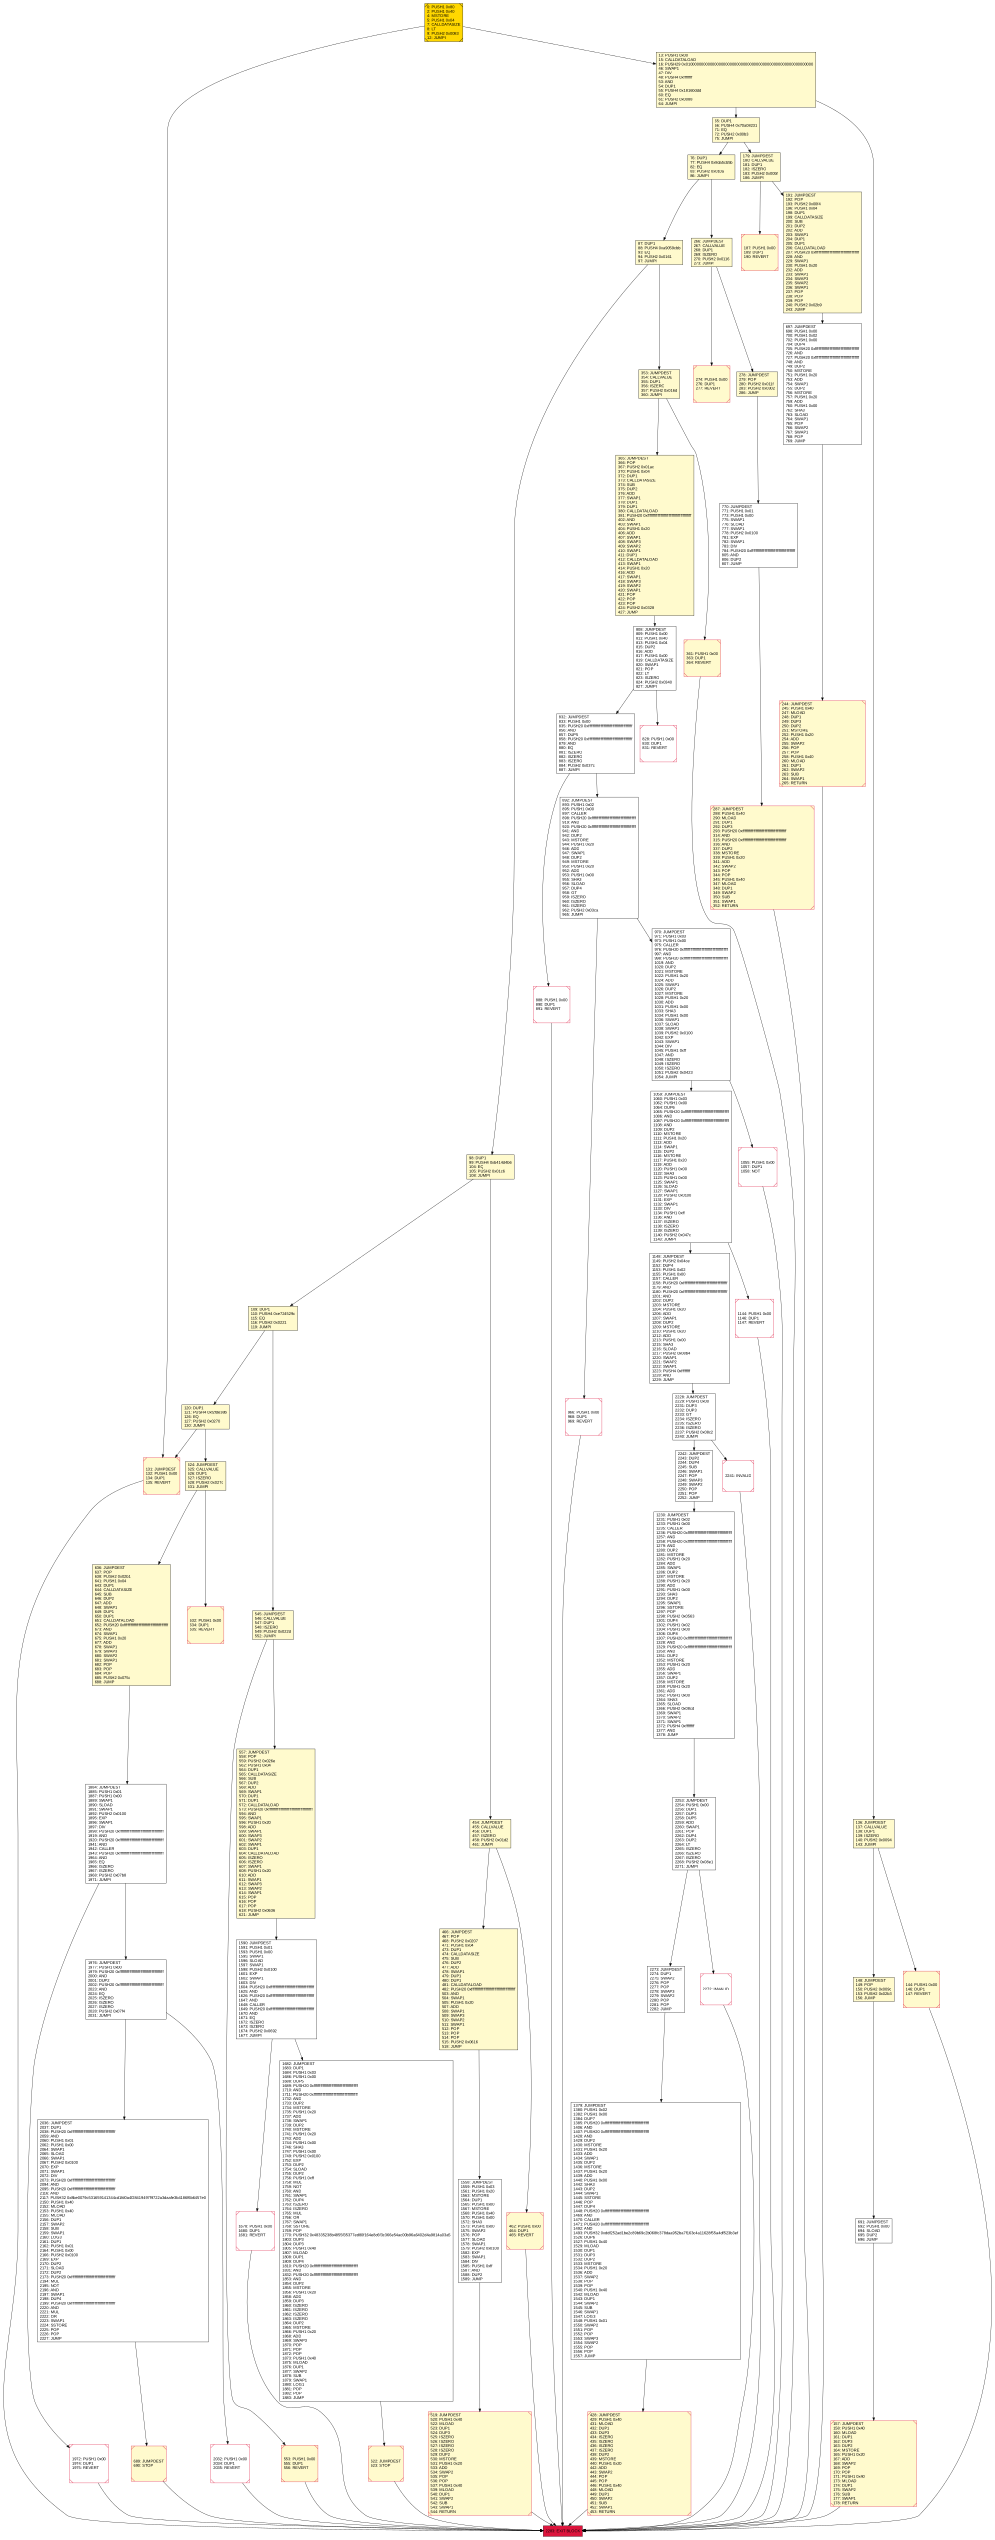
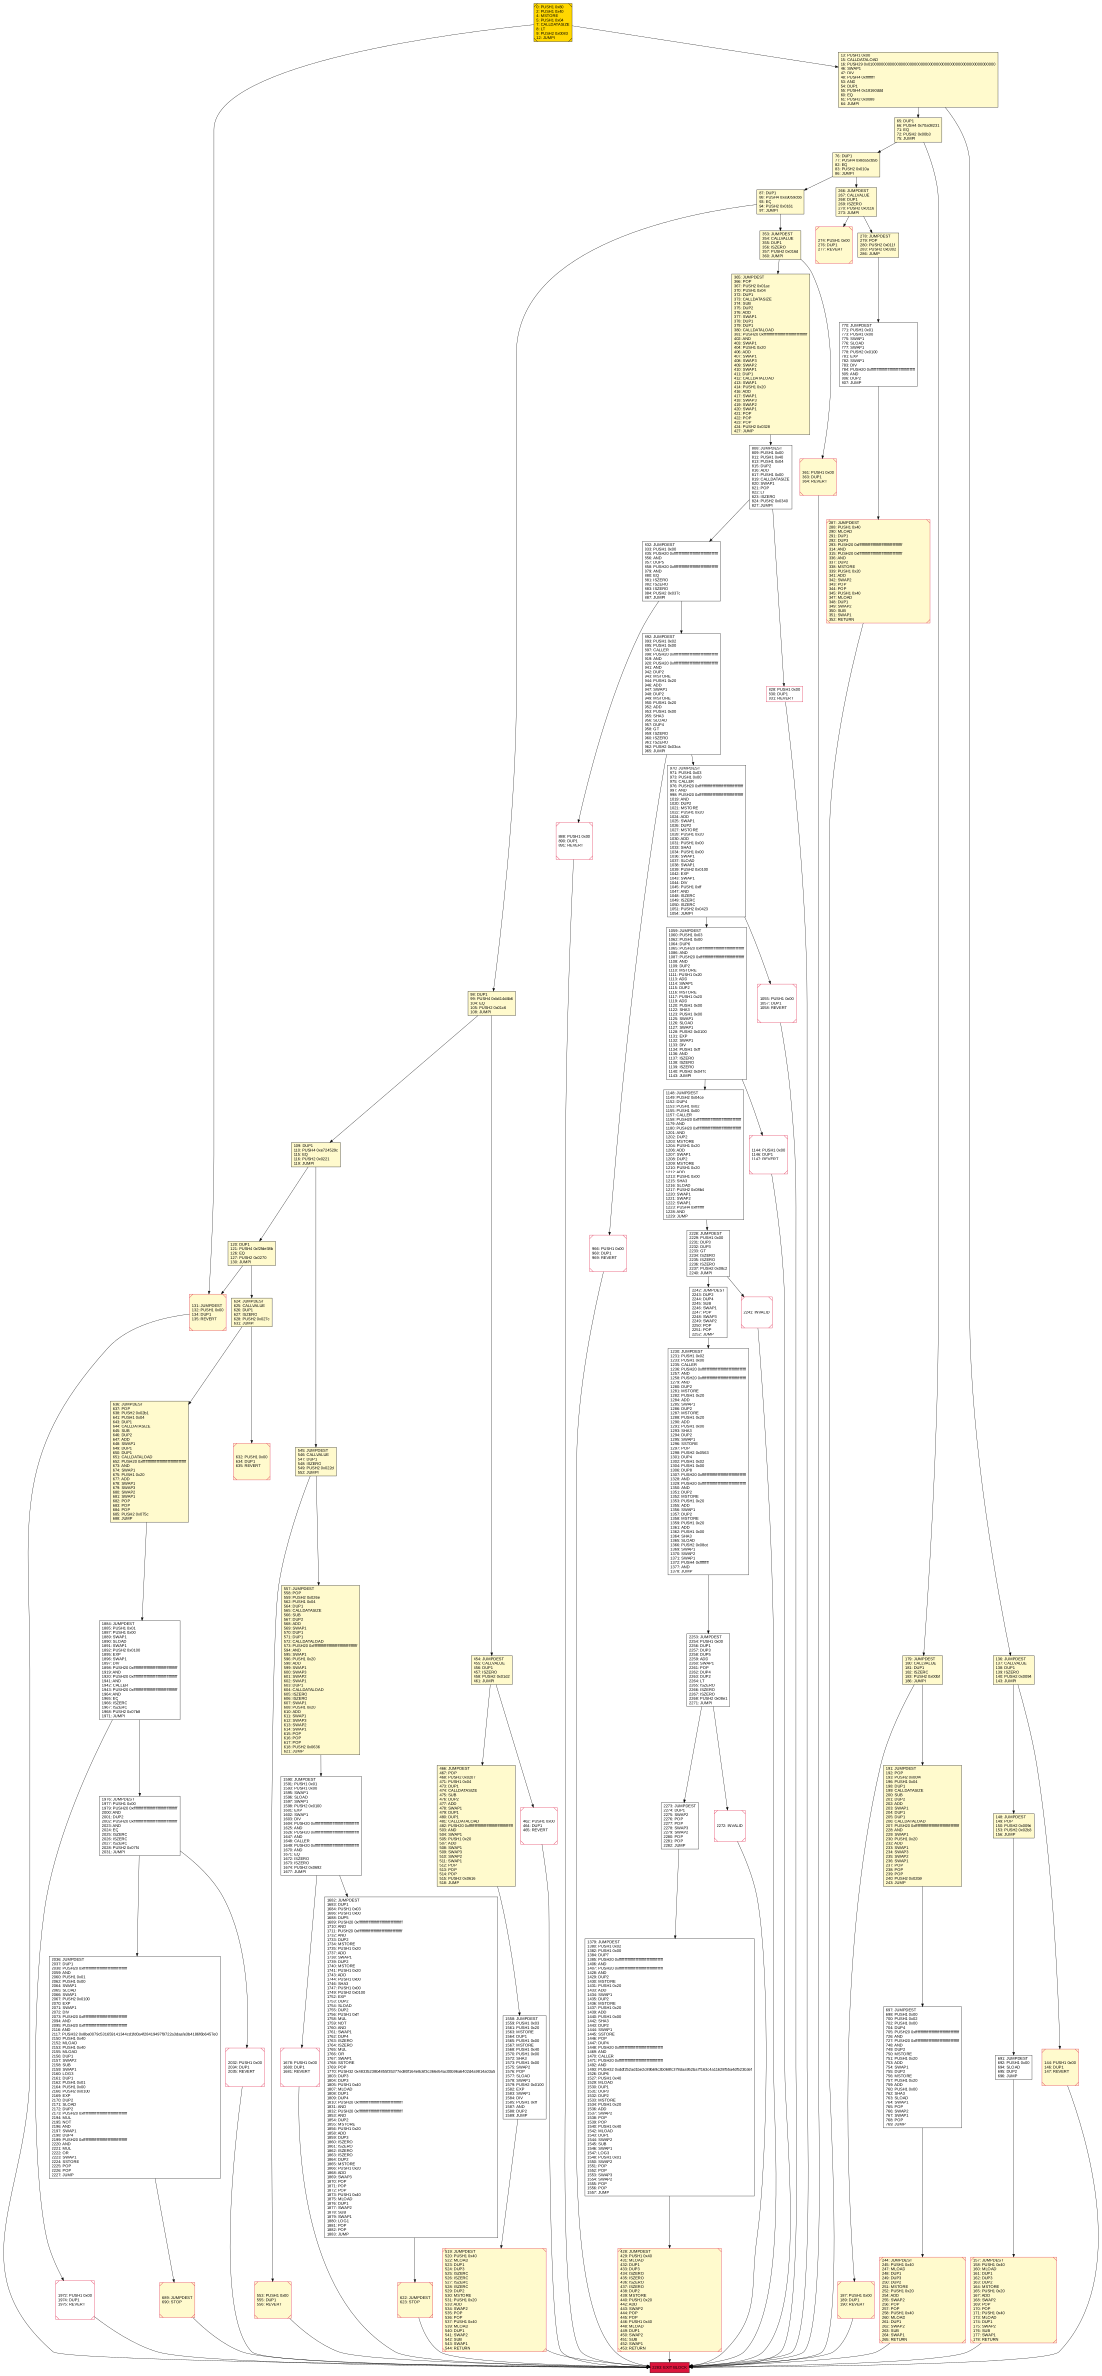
(658, 744) -> (785, 694)
(758, 1167) -> (777, 1003)
none -> (807, 1578)
(525, 2231) -> (539, 1826)
none -> (819, 2356)
